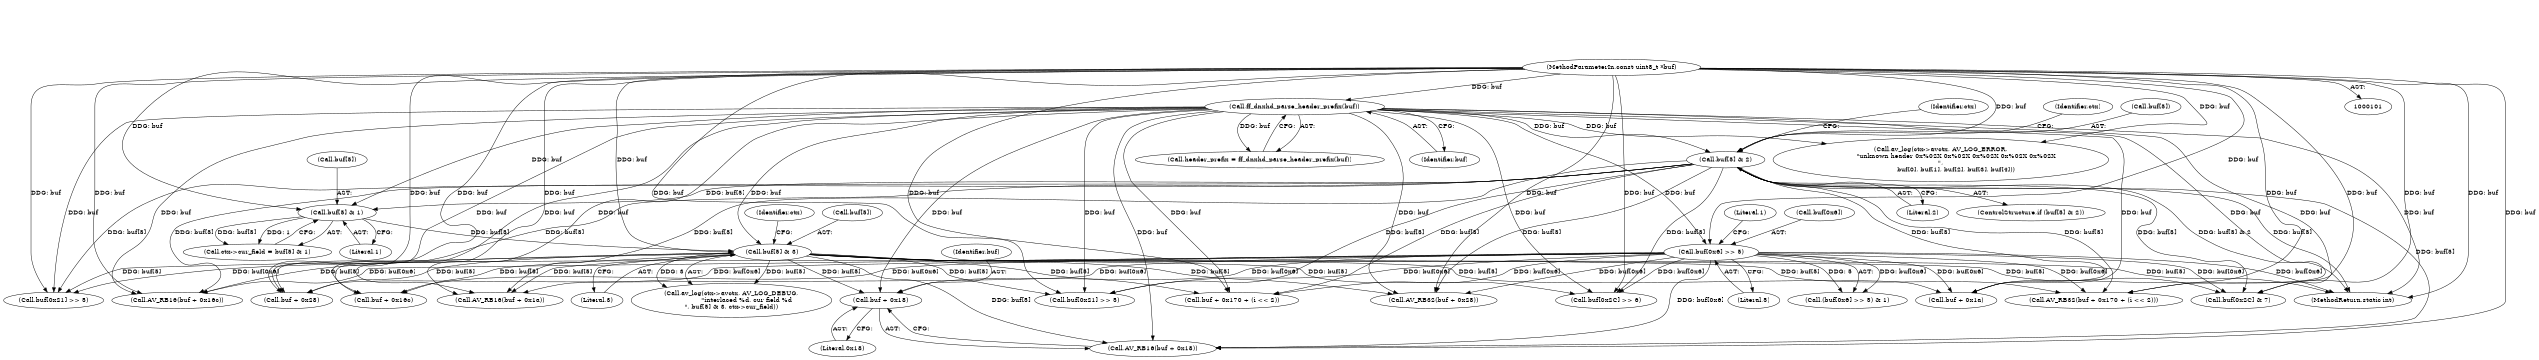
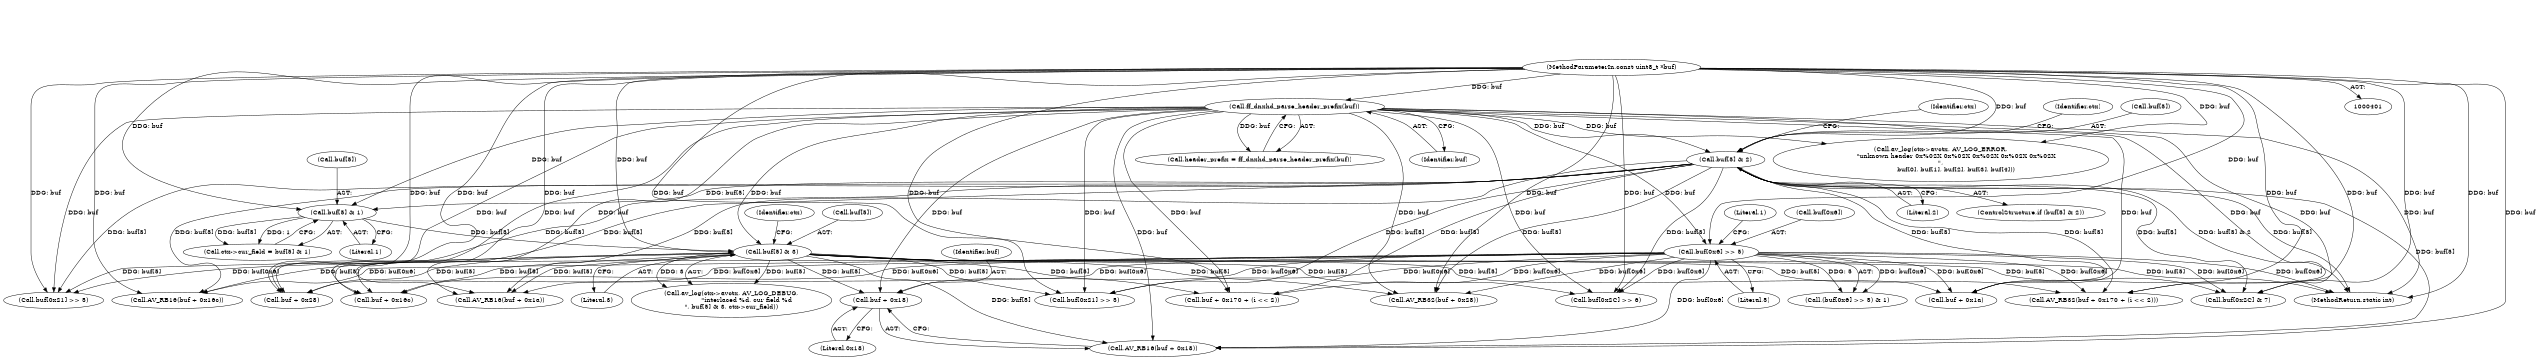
(2368, 107) -> (2368, 107)
(645, 117) -> none
none -> (1010, 195)
